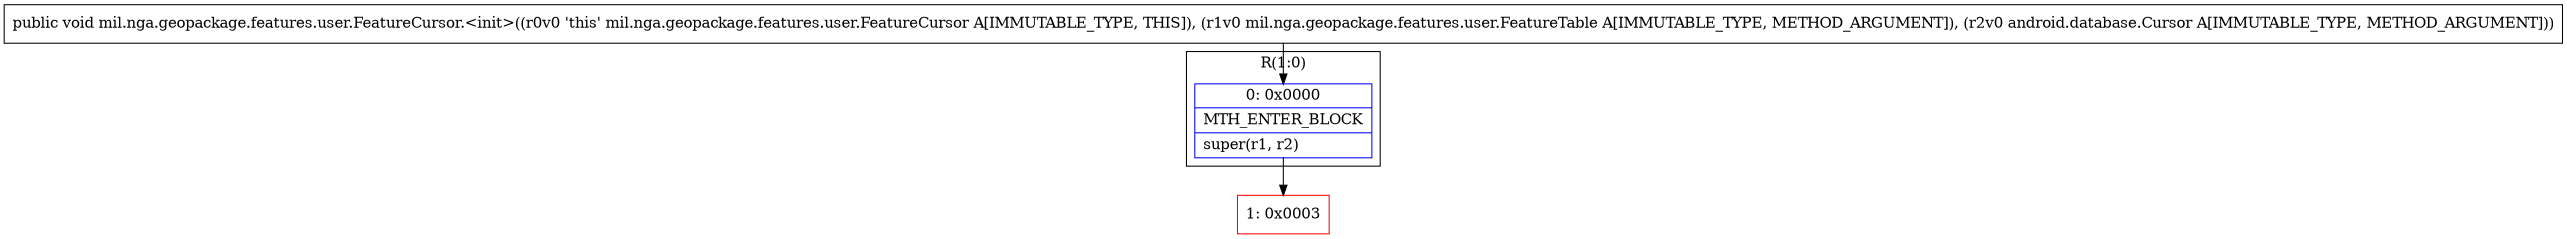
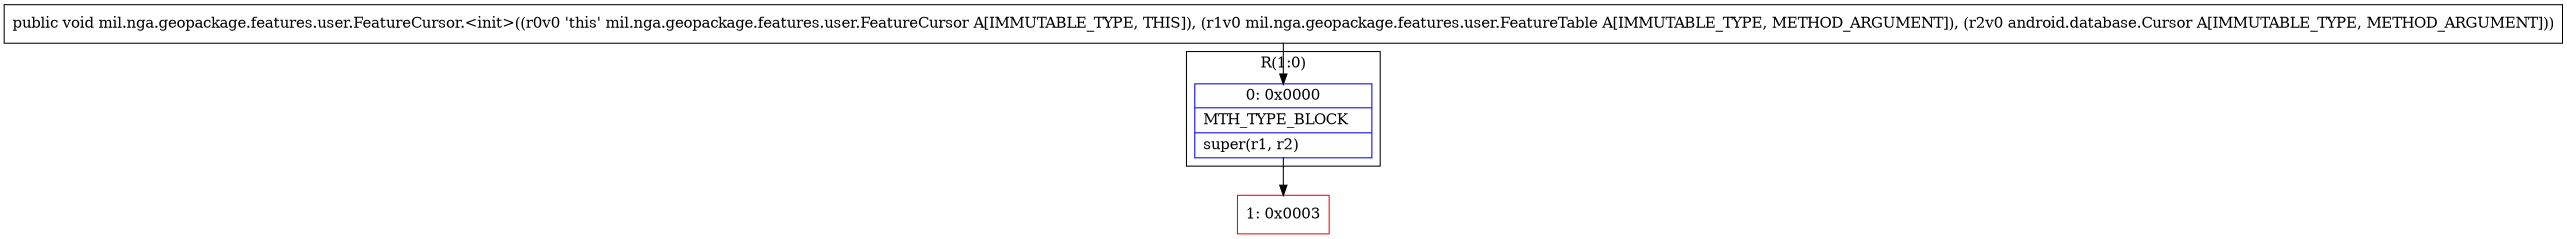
(1283, 120) -> (1276, 120)
